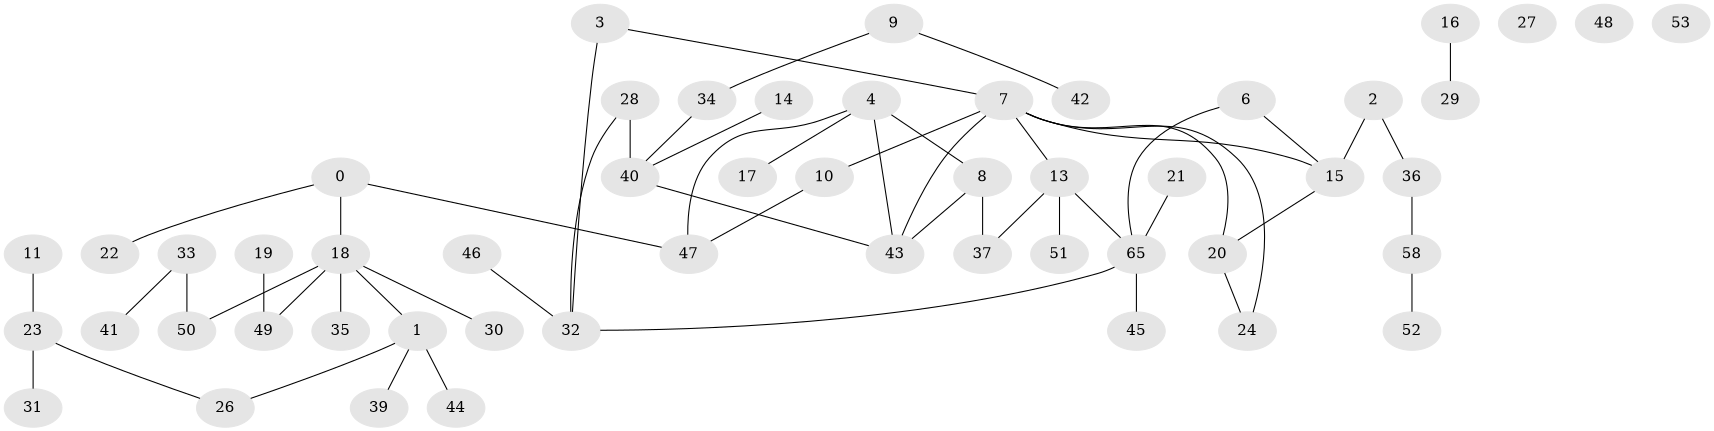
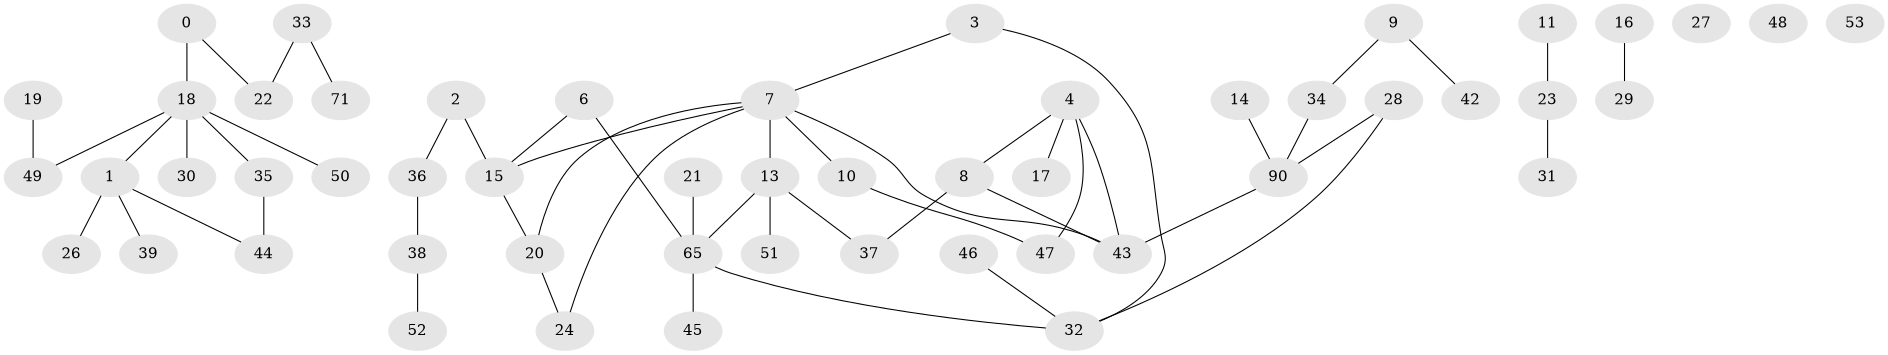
(630, 177) -> (1278, 177)
none -> (264, 216)
(515, 216) -> none
(1412, 254) -> (418, 254)
(187, 293) -> (283, 62)
(110, 331) -> (341, 100)
(127, 372) -> none
